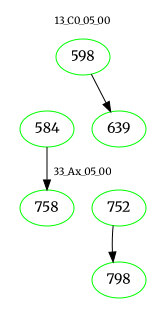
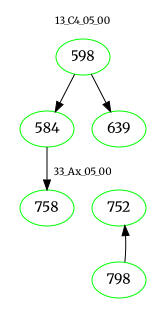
(83, 22) -> (83, 22)
none -> (67, 89)
(112, 239) -> (126, 249)
